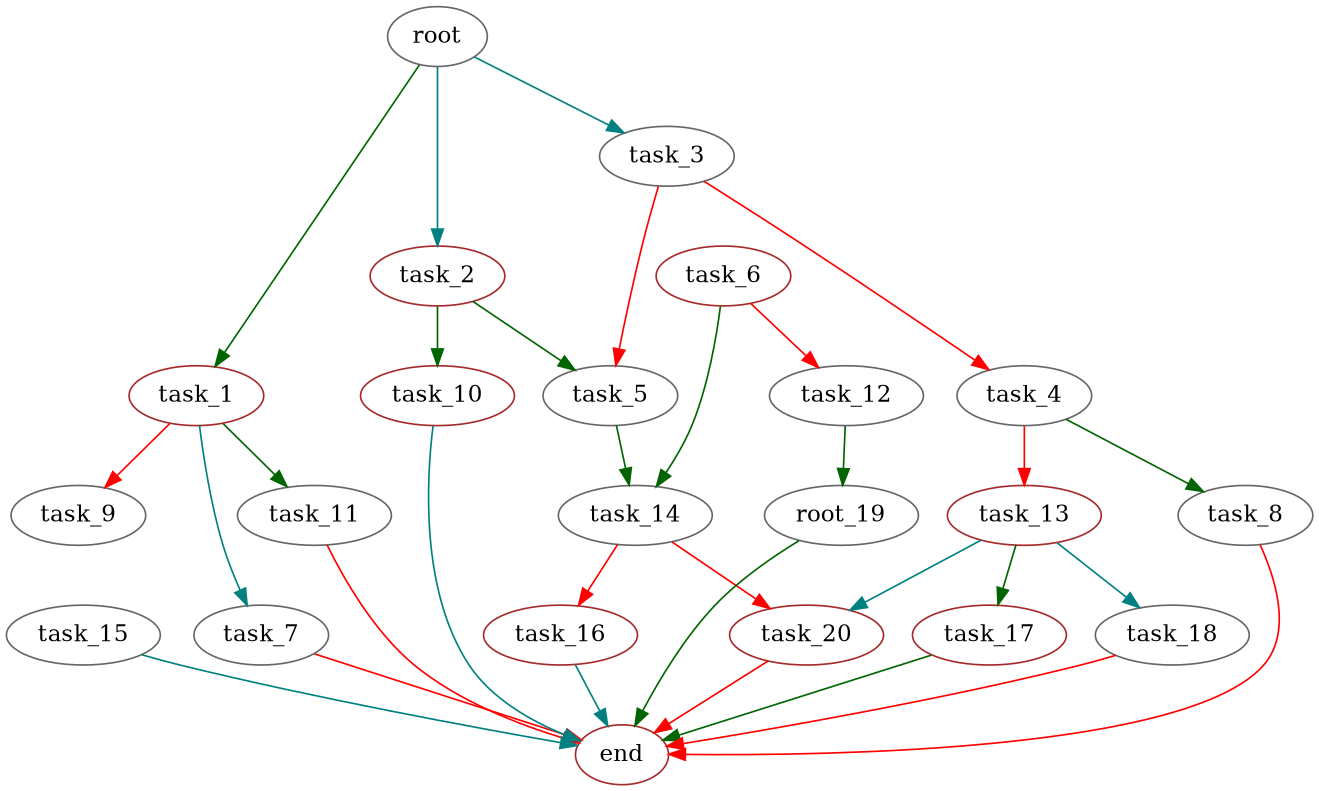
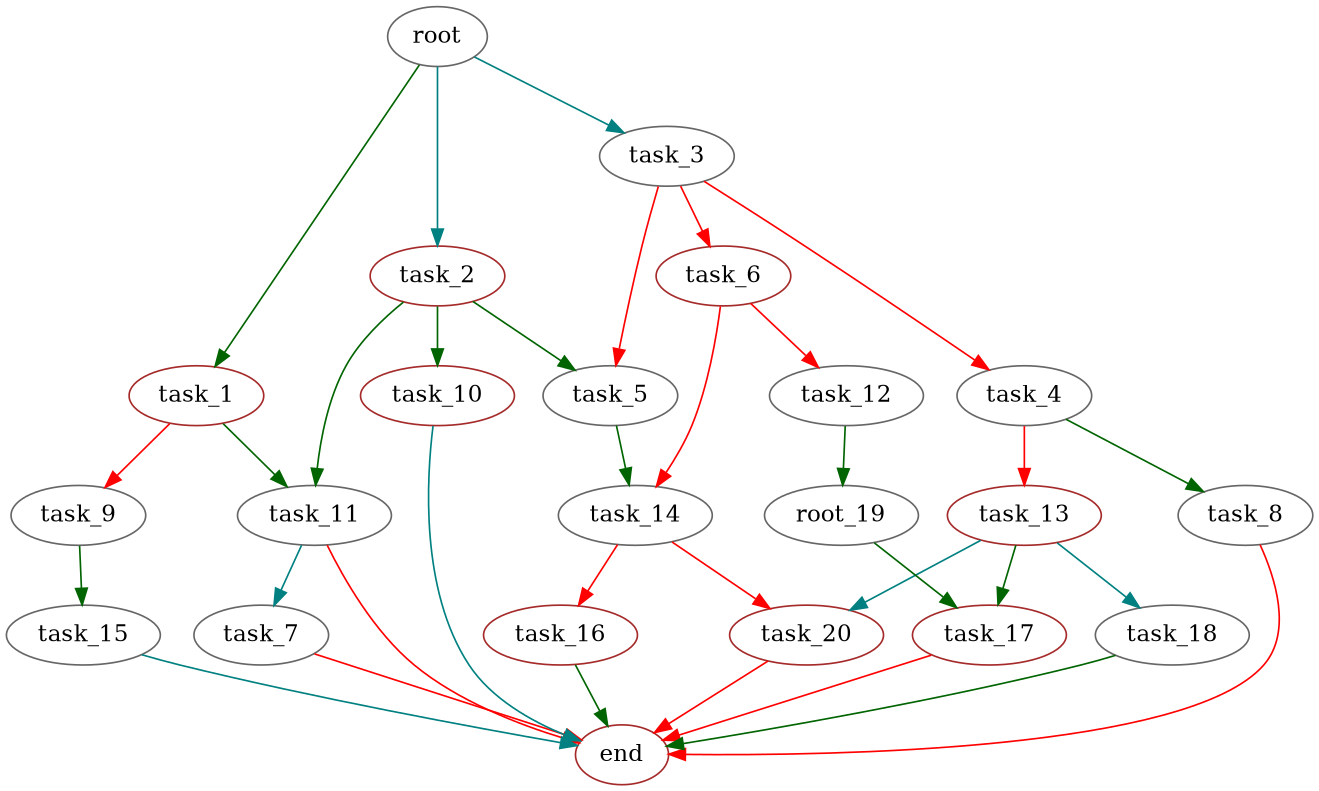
none -> (692, 209)
none -> (341, 375)
(703, 393) -> (703, 393)
(214, 509) -> (291, 568)
none -> (81, 567)
(708, 614) -> (905, 567)
(588, 688) -> (588, 688)
(805, 695) -> (805, 695)
(900, 705) -> (900, 705)
